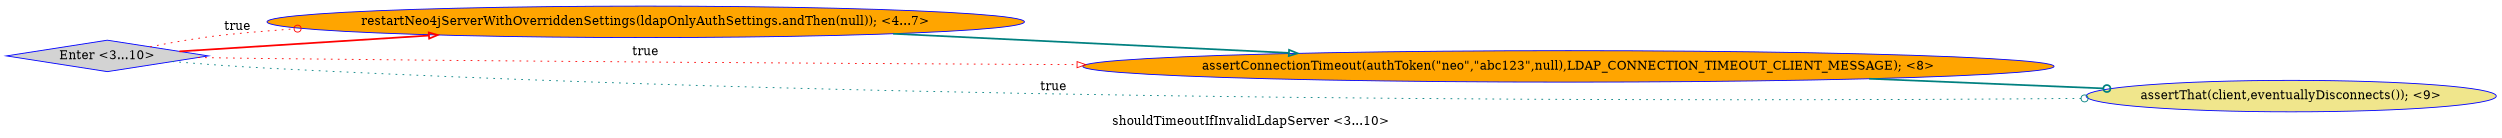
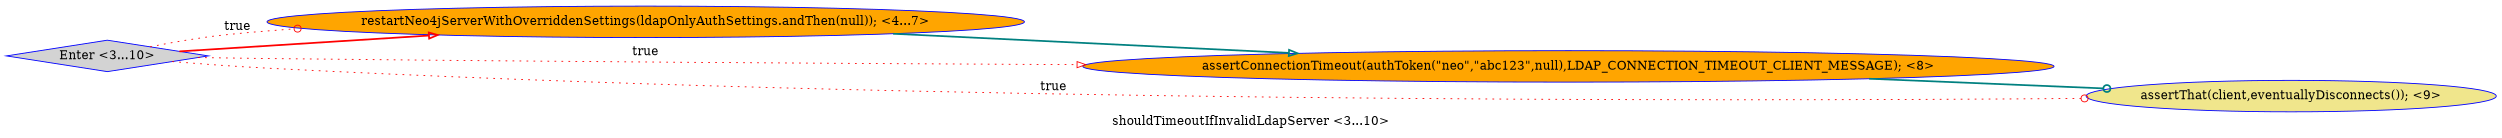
(1126, 95) -> (1126, 95)
